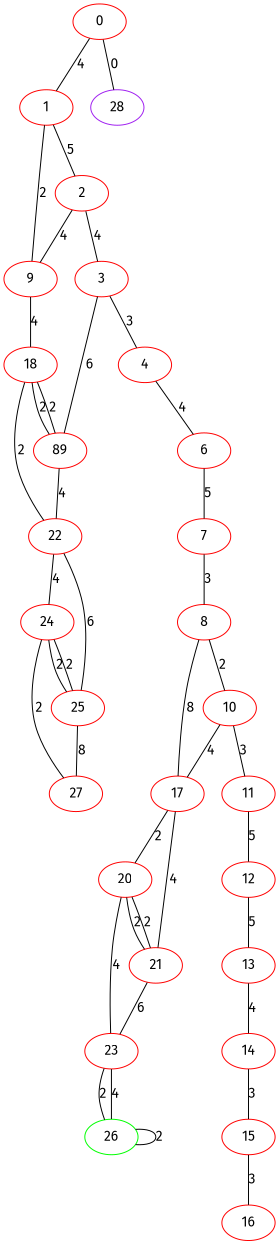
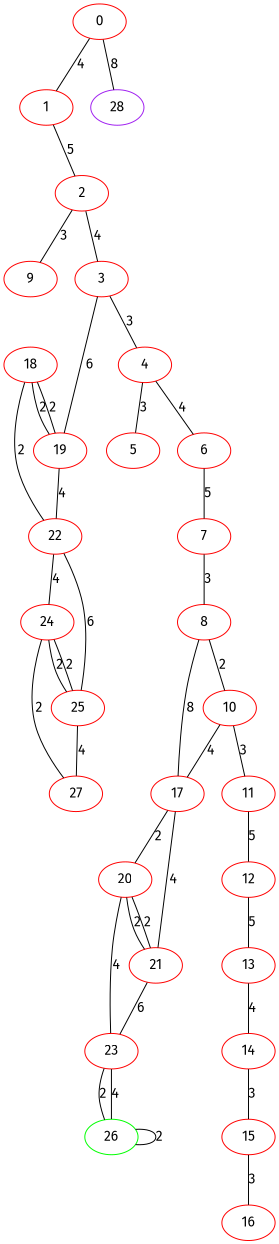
(114, 65) -> (114, 65)
(38, 193) -> none
(64, 236) -> (64, 236)
(31, 322) -> none
(60, 451) -> (60, 451)
none -> (133, 451)
(82, 751) -> (82, 751)
